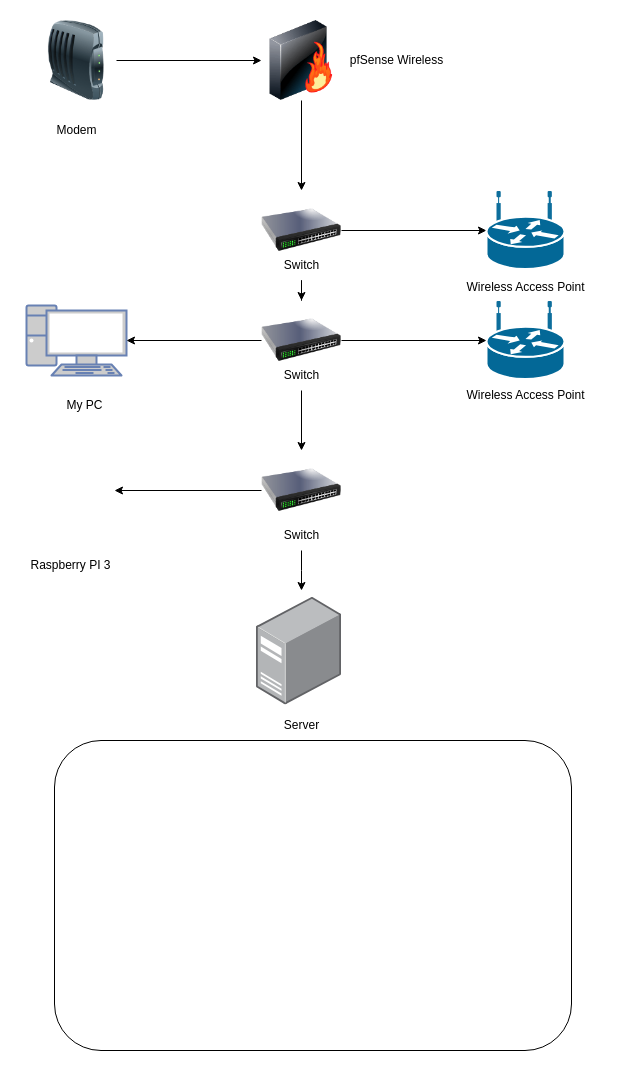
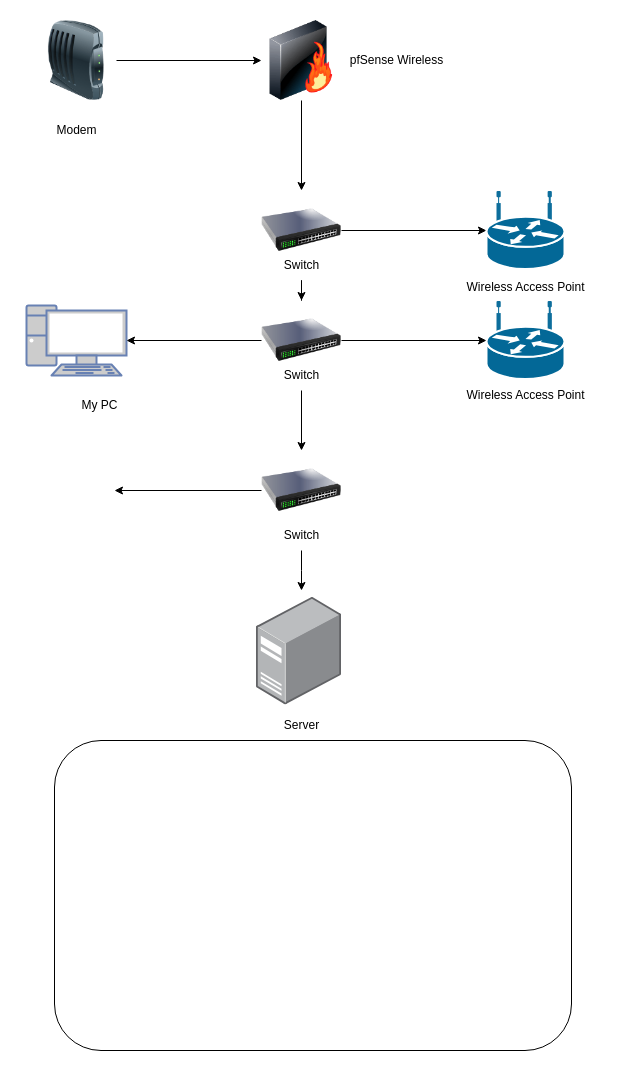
(85, 406) -> (100, 406)
(71, 566) -> none
